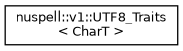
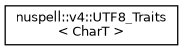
(91, 25) -> (91, 25)
